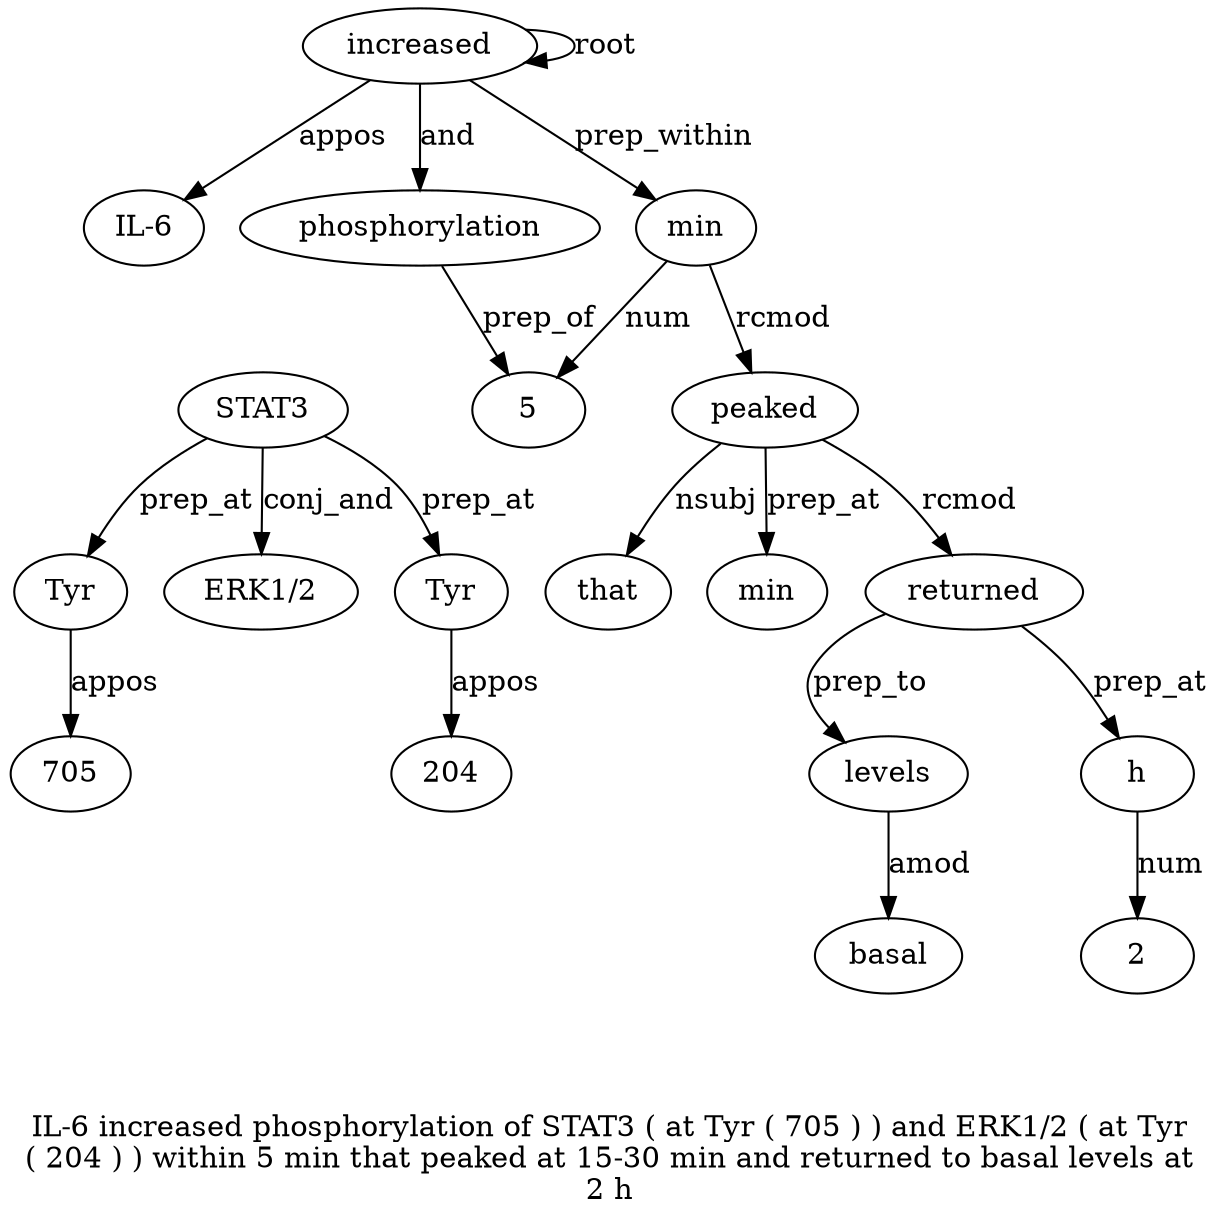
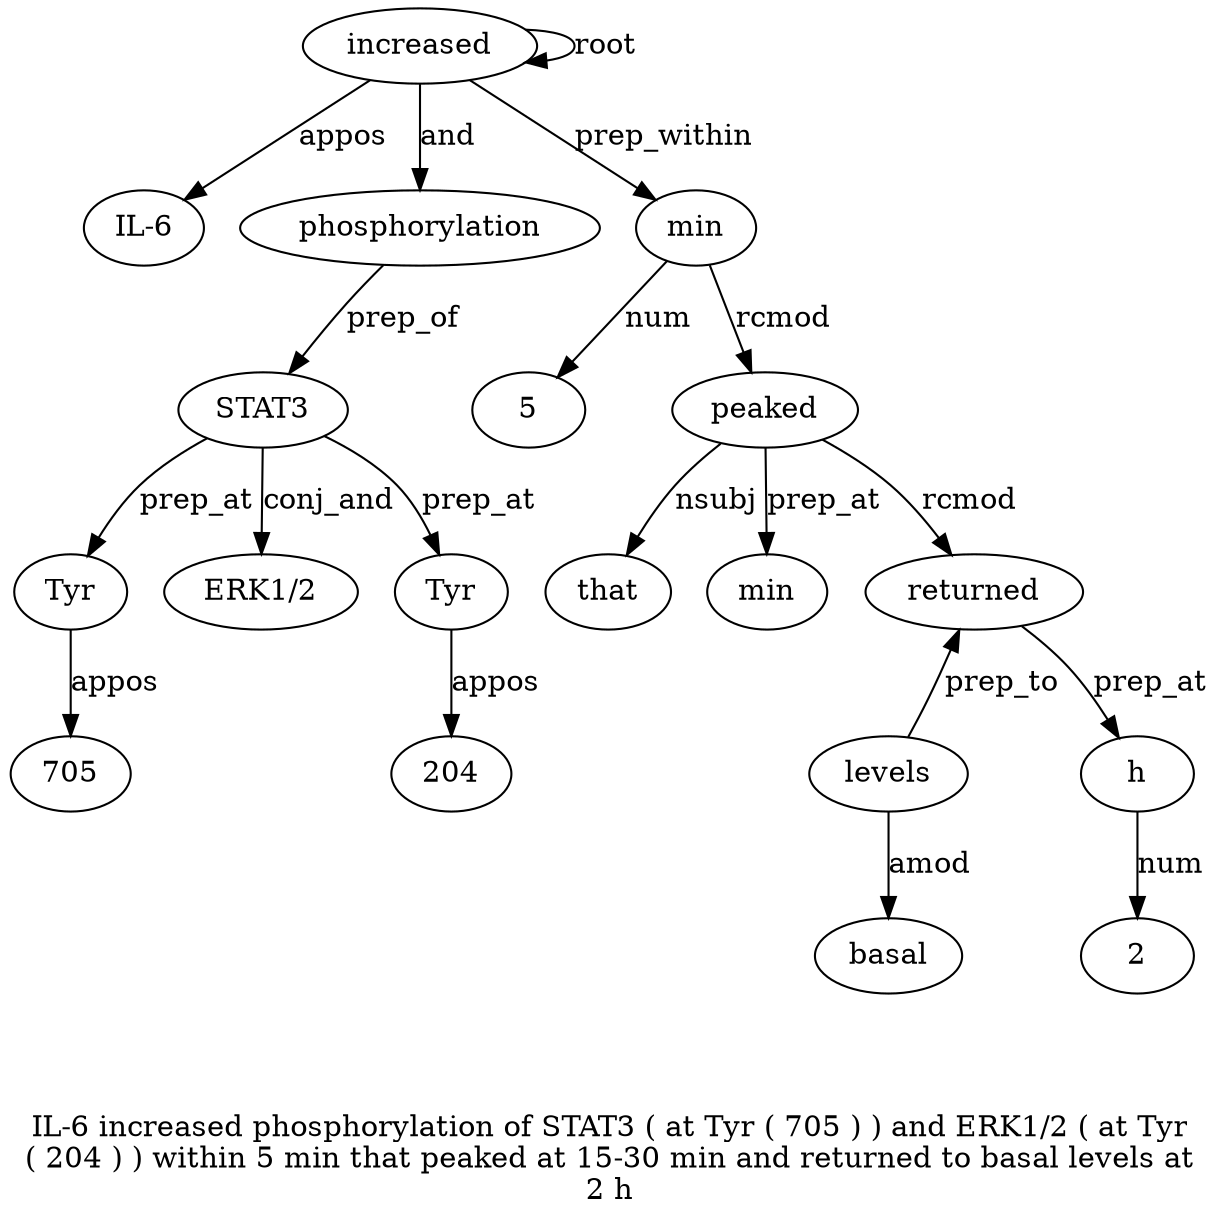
(470, 311) -> (341, 309)
(820, 658) -> (931, 694)
